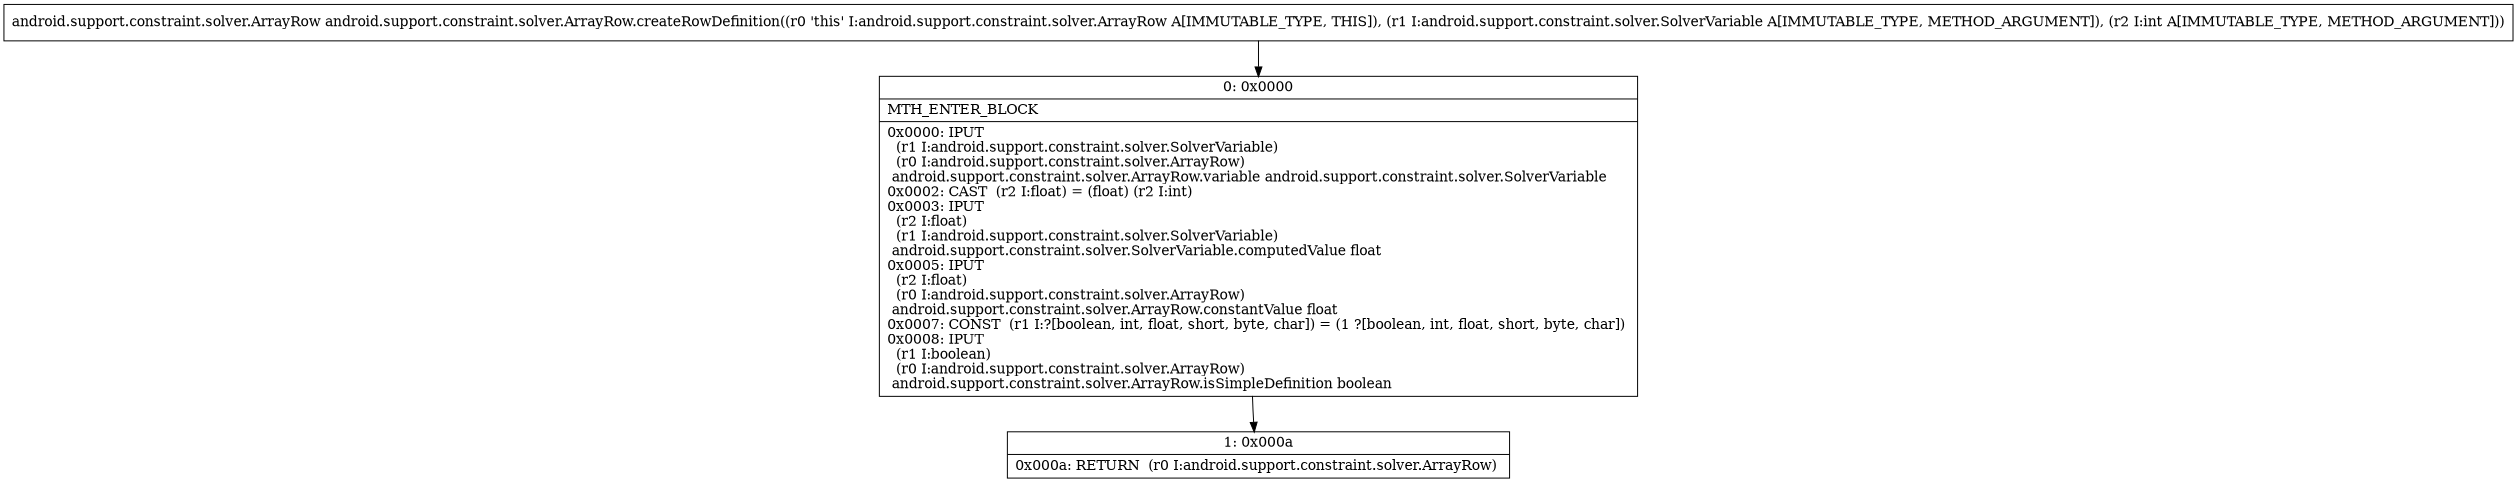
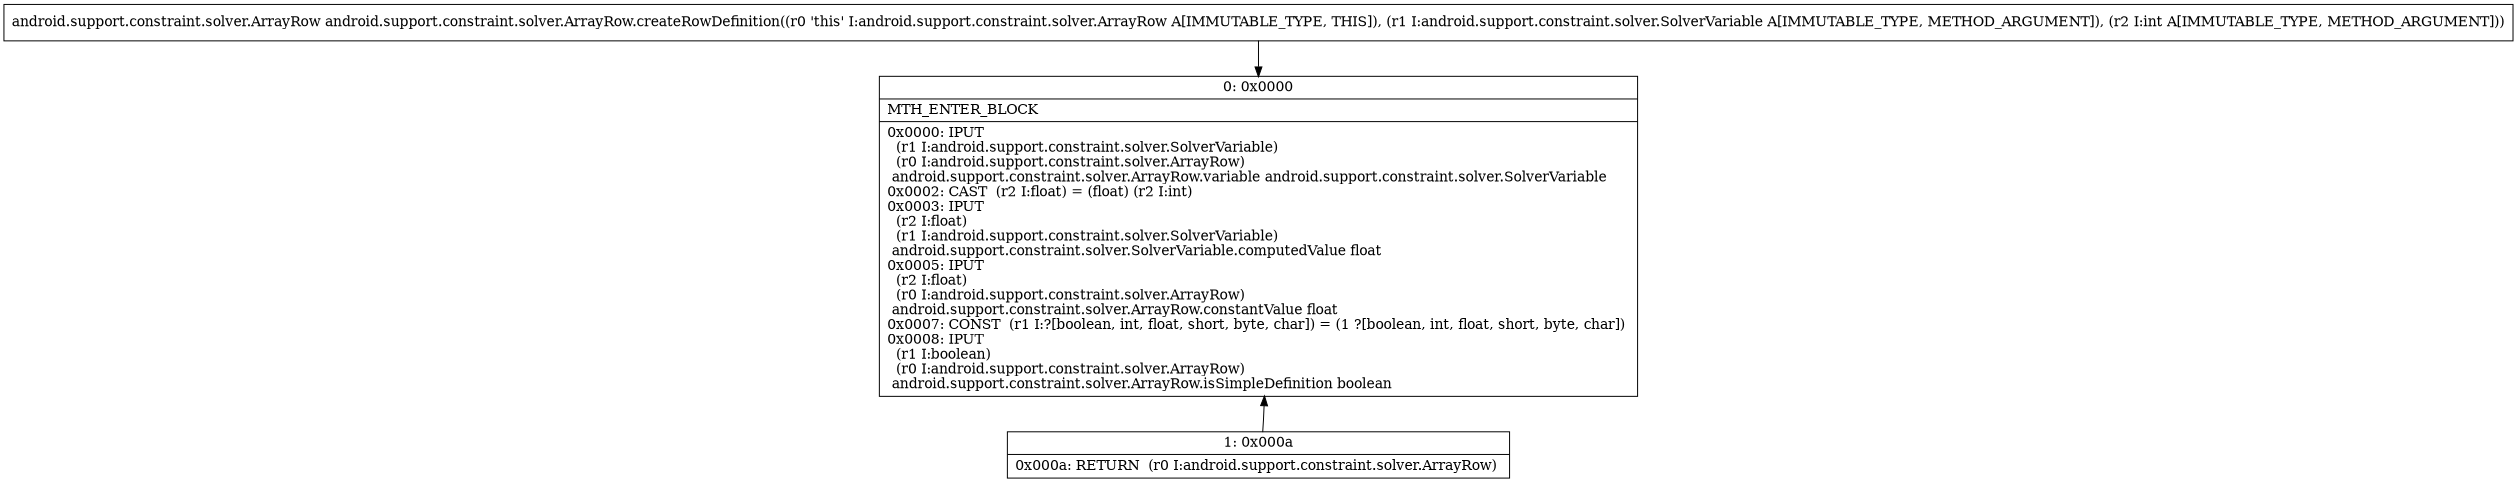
(1253, 409) -> (1264, 419)
